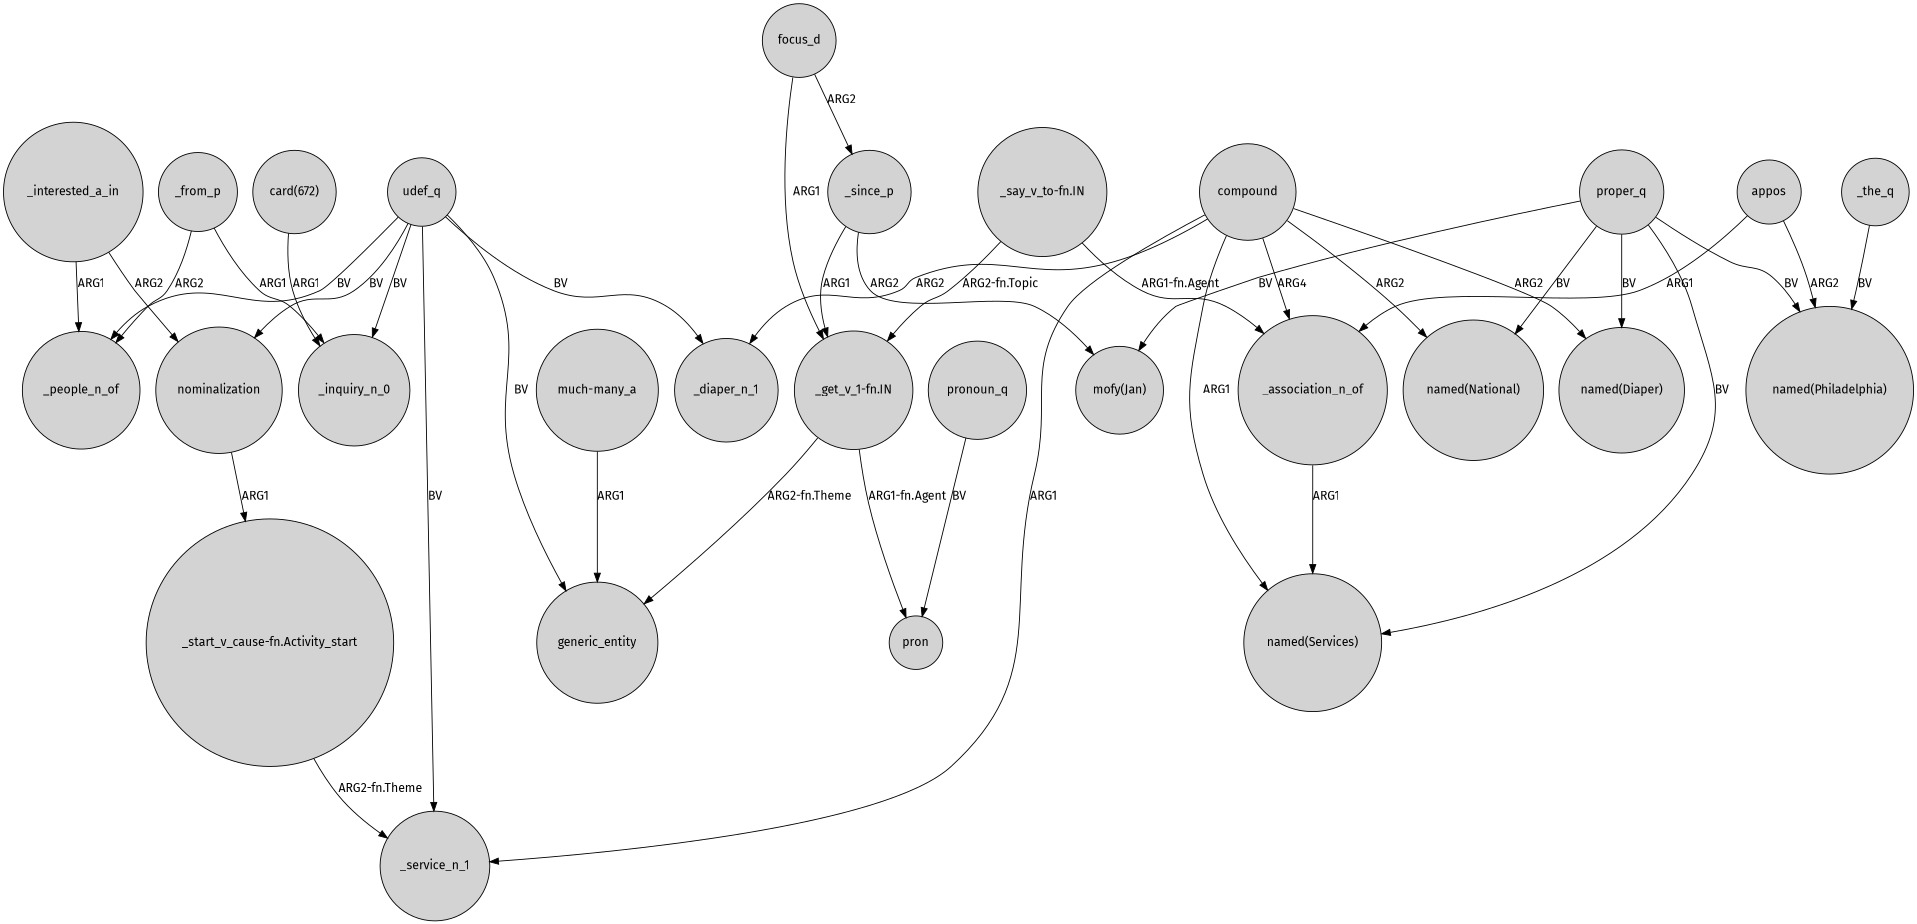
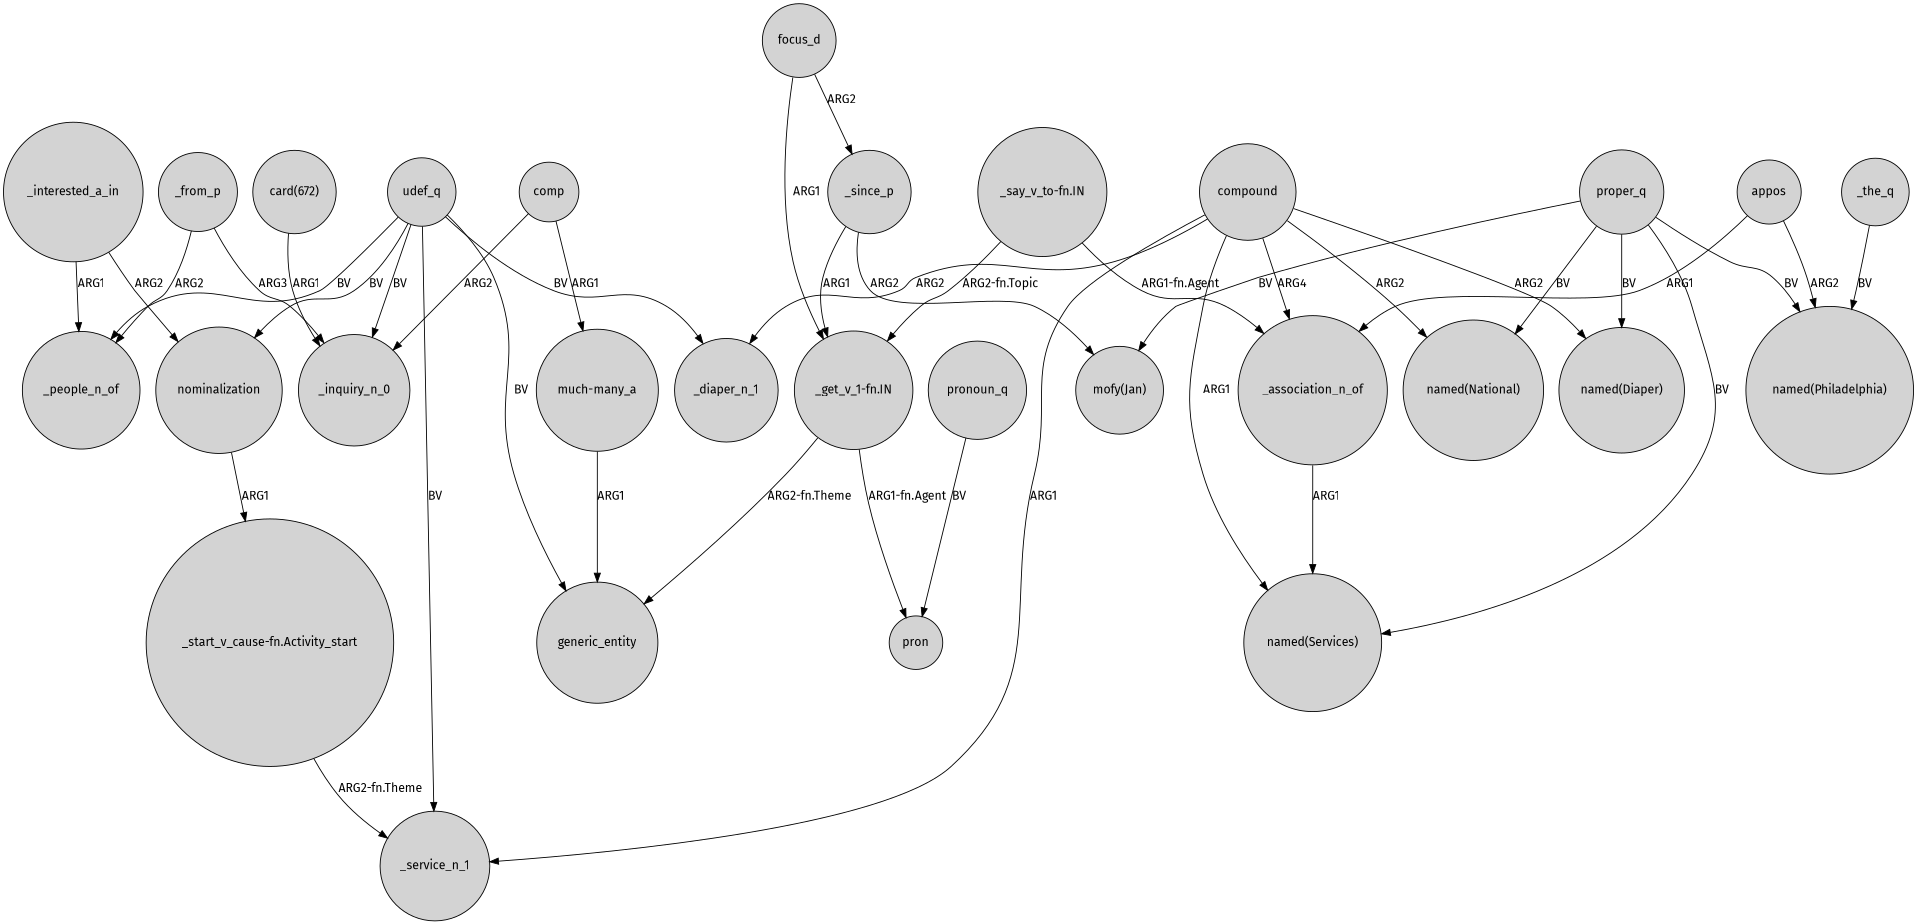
none -> (549, 192)
(273, 284) -> (273, 284)
